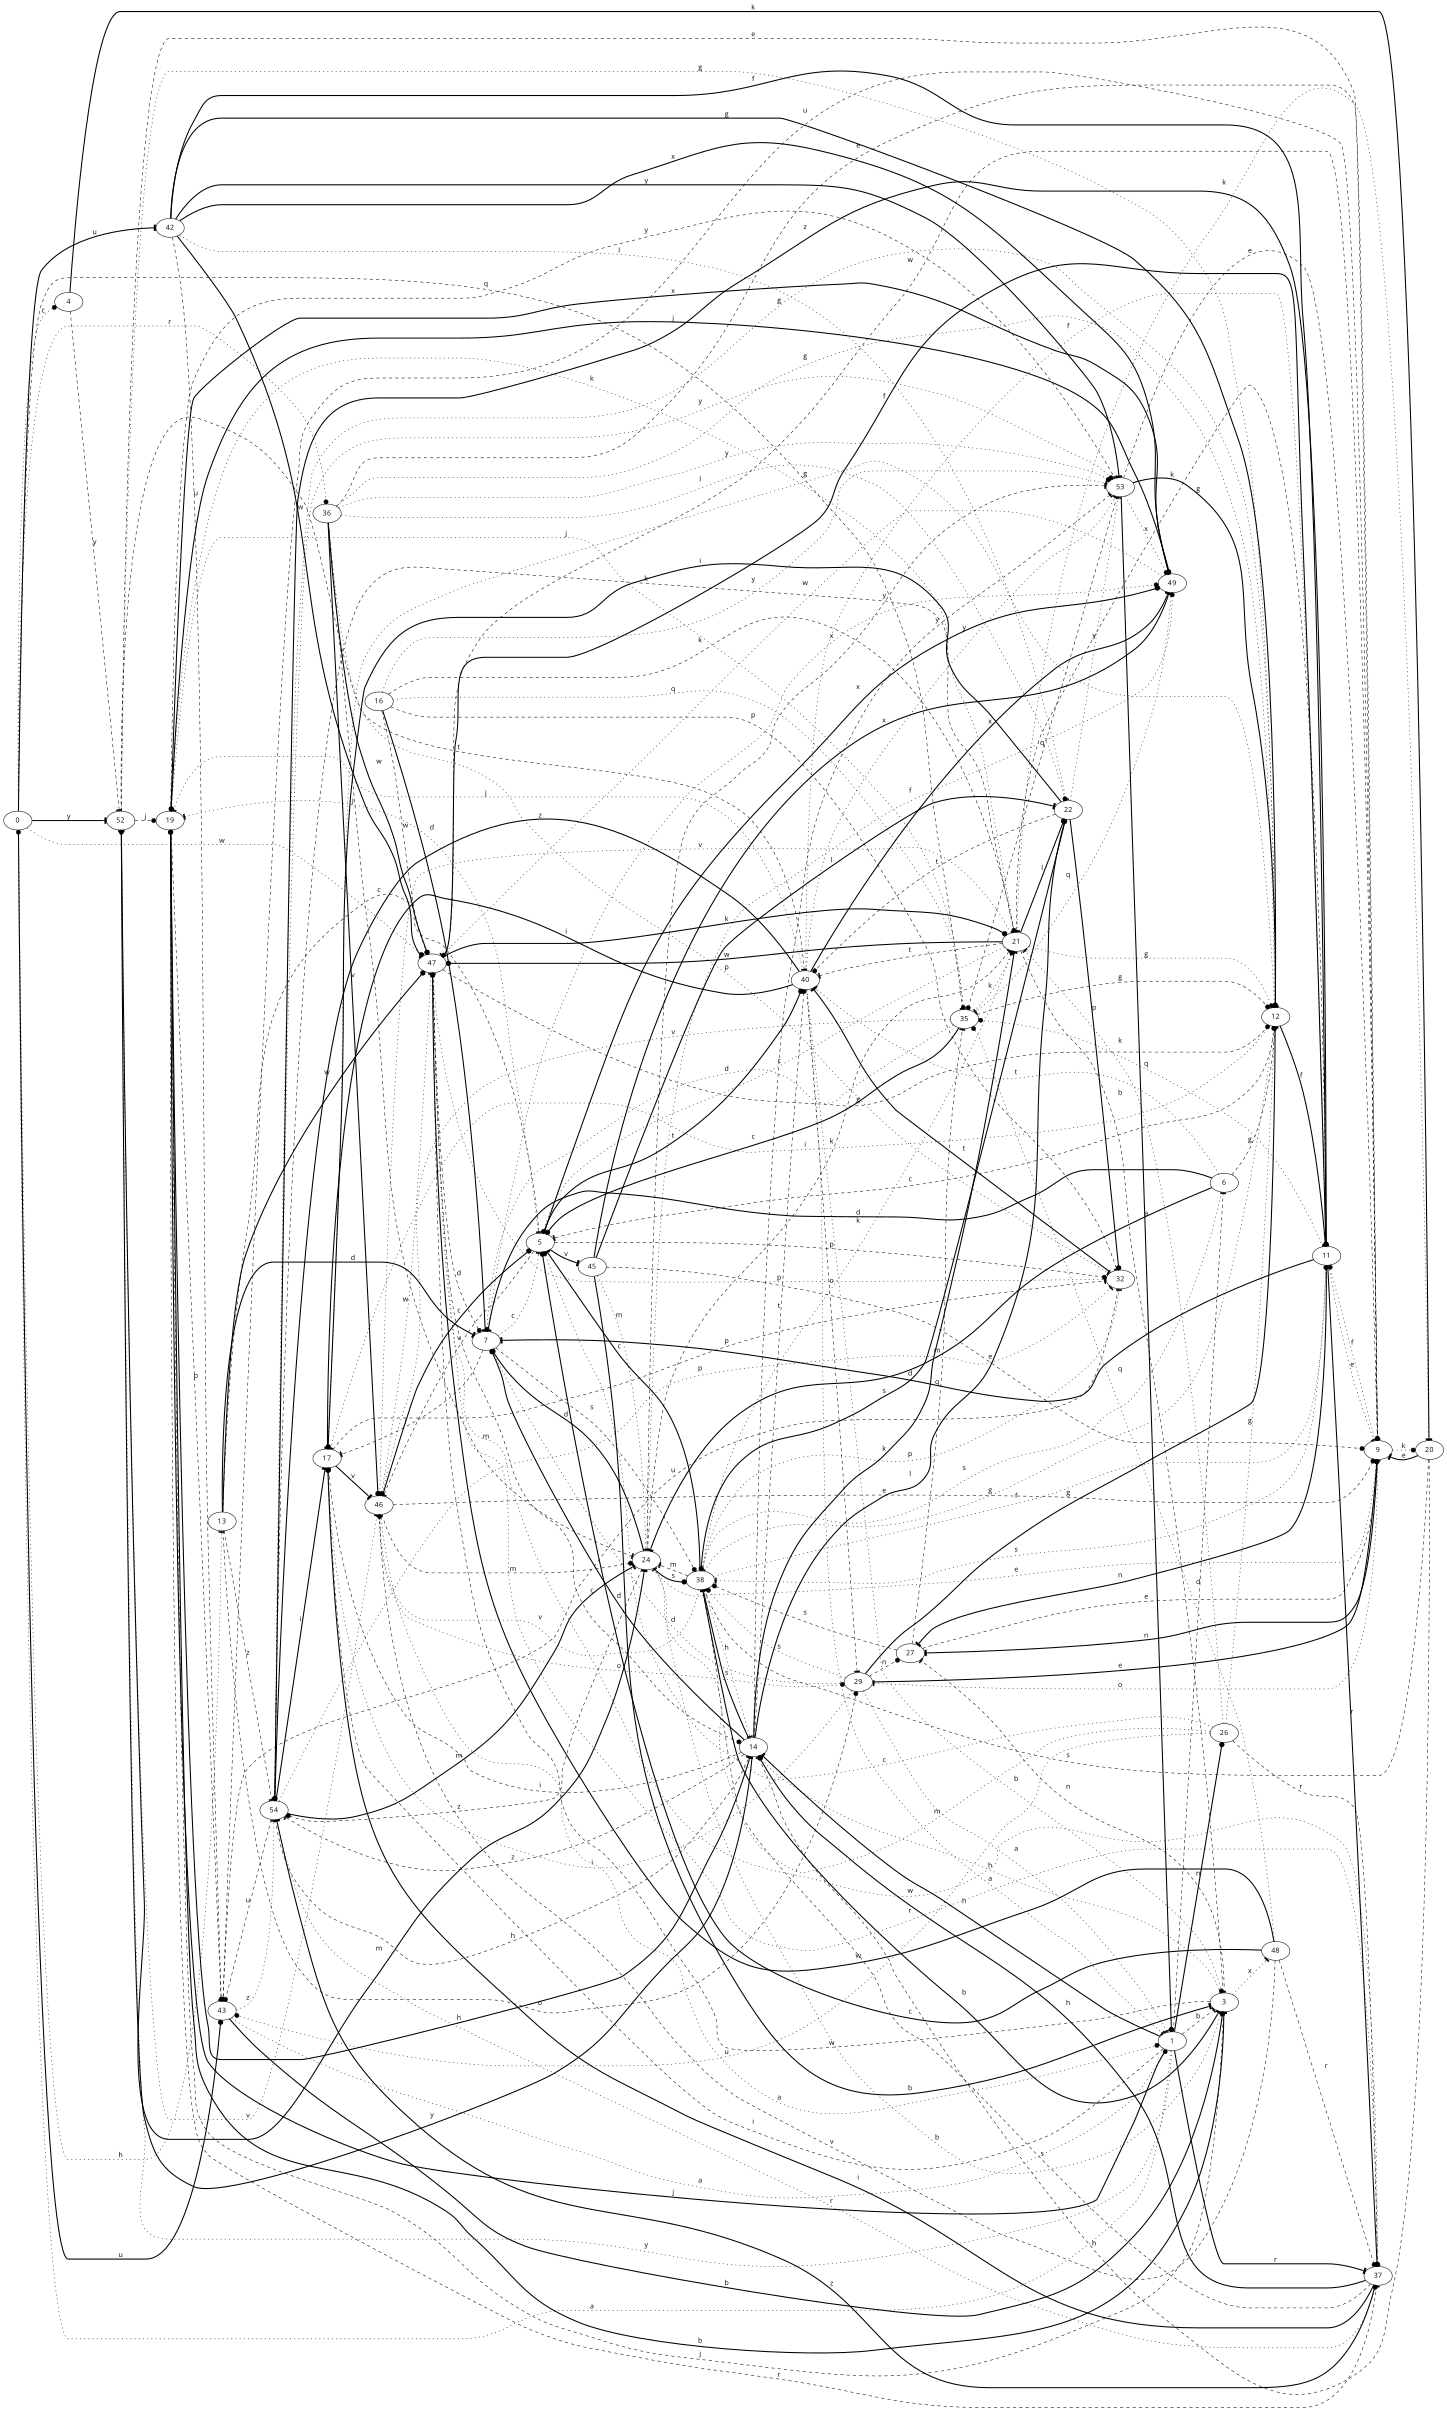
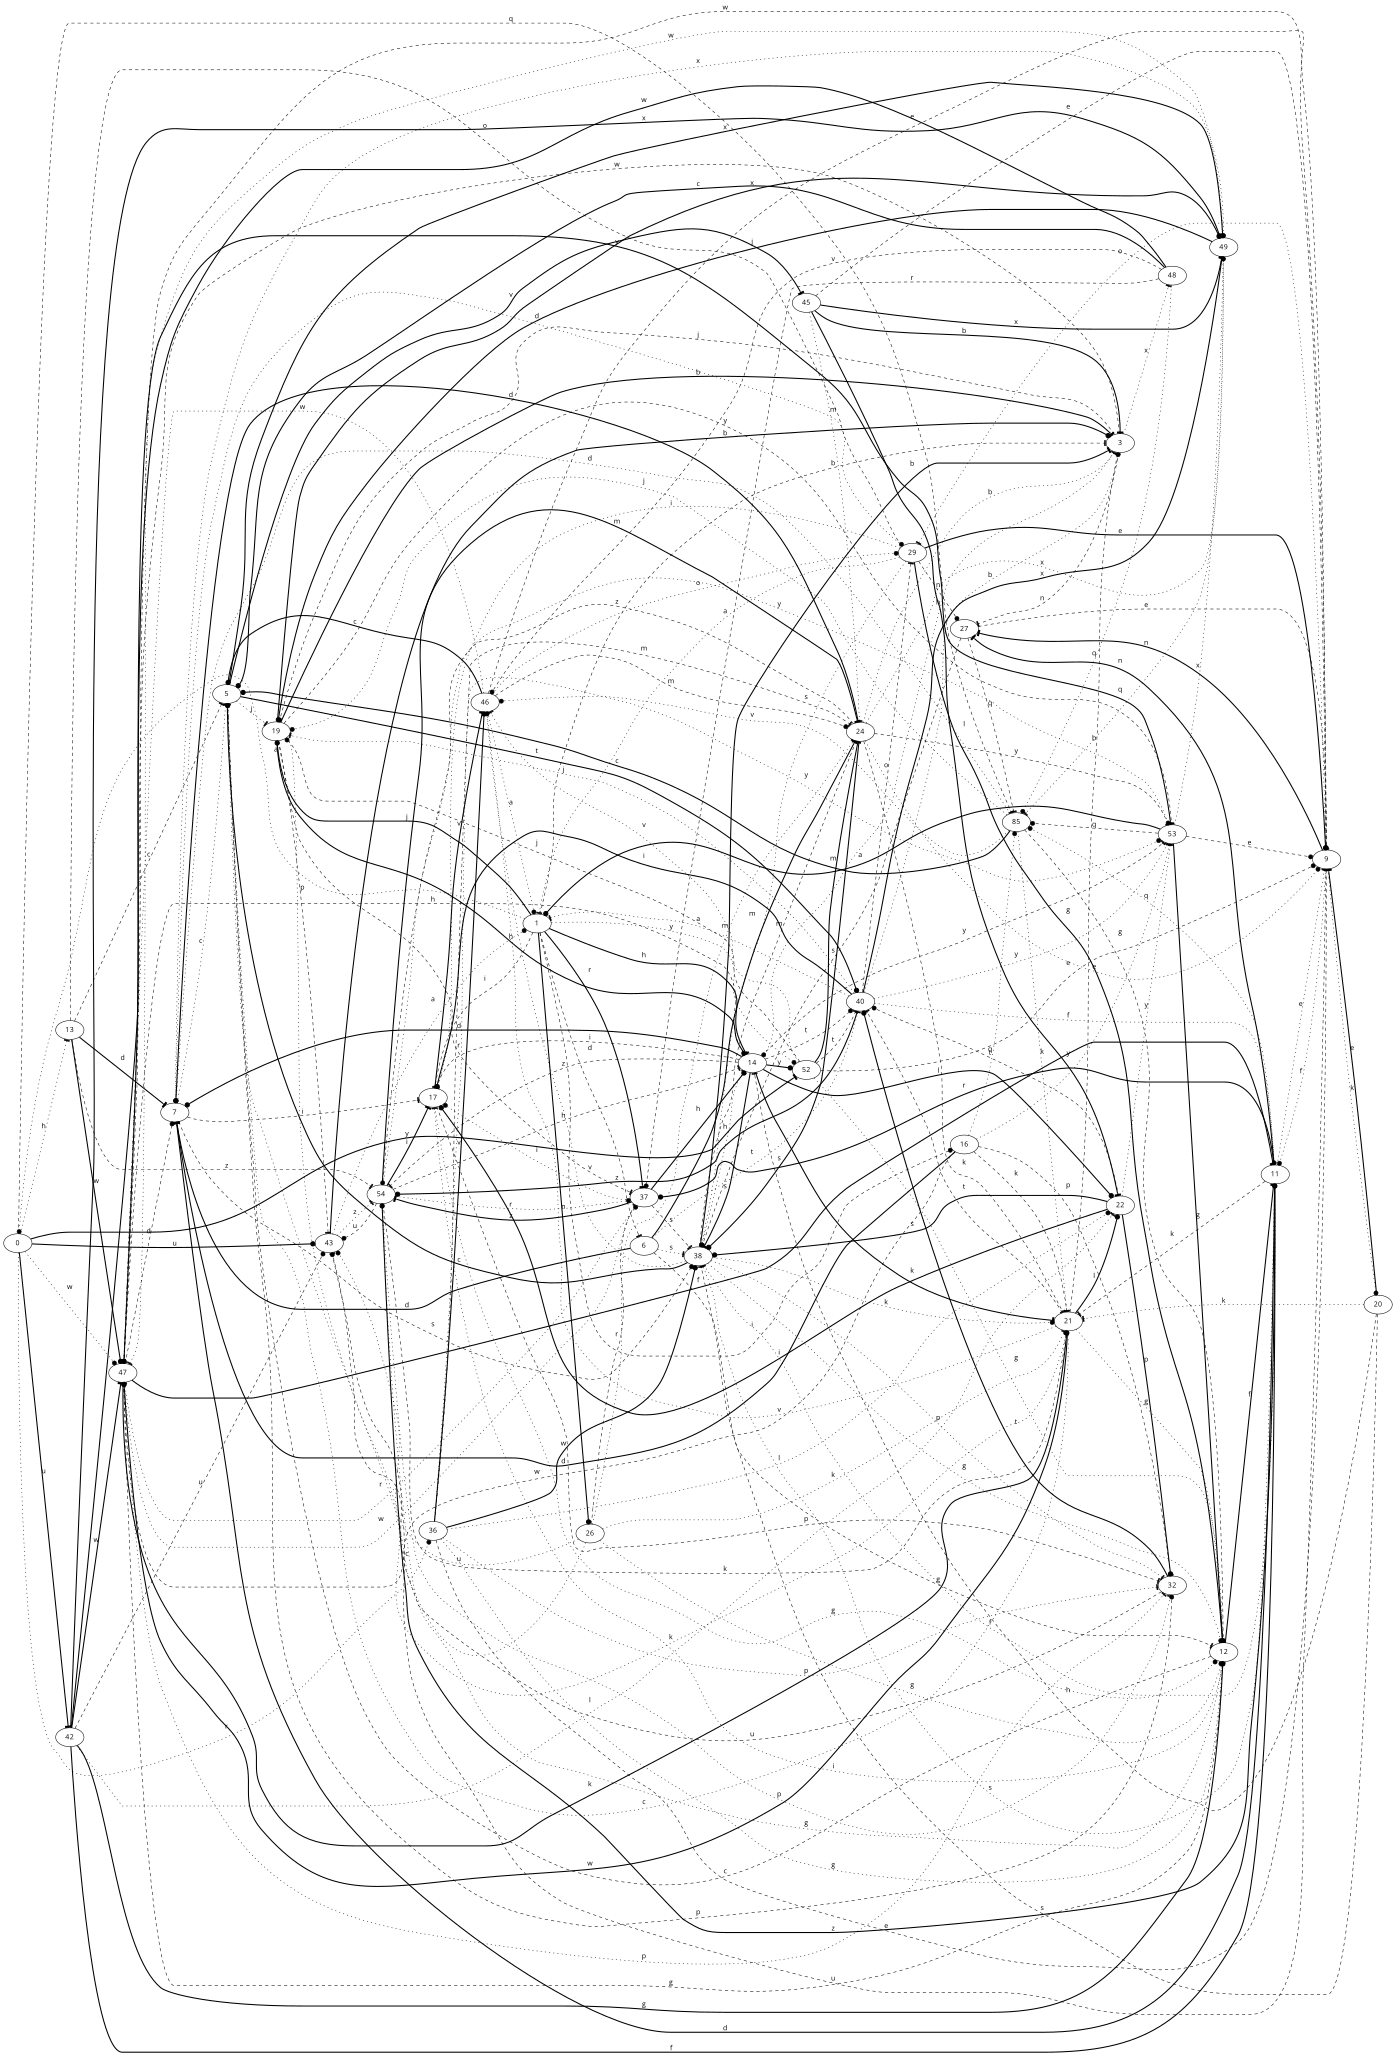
(69, 302) -> none
(329, 738) -> (636, 1573)
(361, 752) -> (596, 1426)
(910, 791) -> (1042, 563)
(964, 1019) -> (1016, 822)
(945, 1148) -> (962, 1333)
none -> (614, 1349)
(448, 1365) -> none
(592, 1590) -> (433, 900)
(669, 2107) -> (536, 1160)
(165, 2167) -> (777, 1066)
